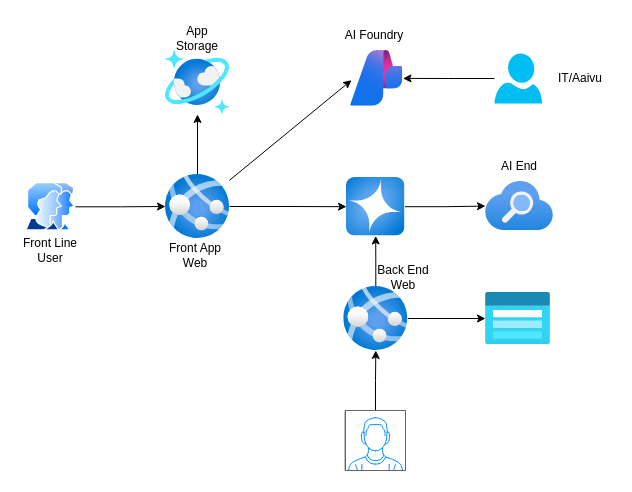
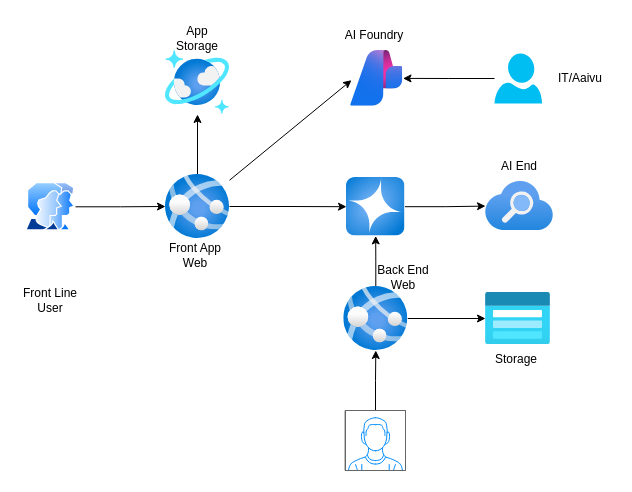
(51, 251) -> (51, 301)
none -> (516, 360)
